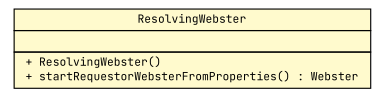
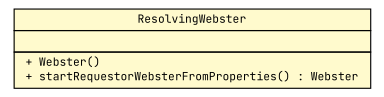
(94, 62) -> (63, 62)
